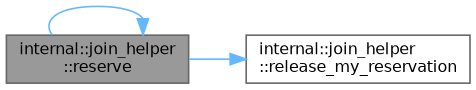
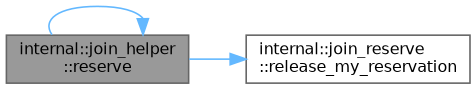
(358, 59) -> (358, 59)
